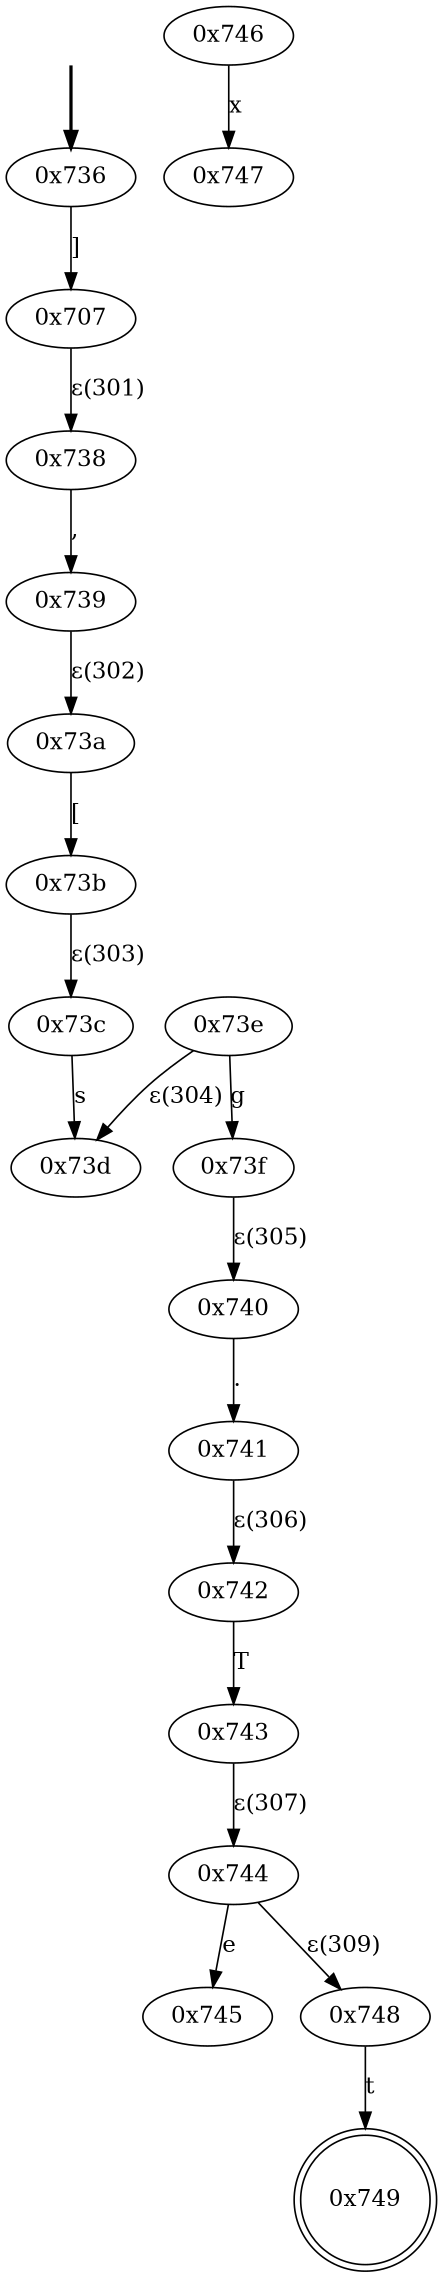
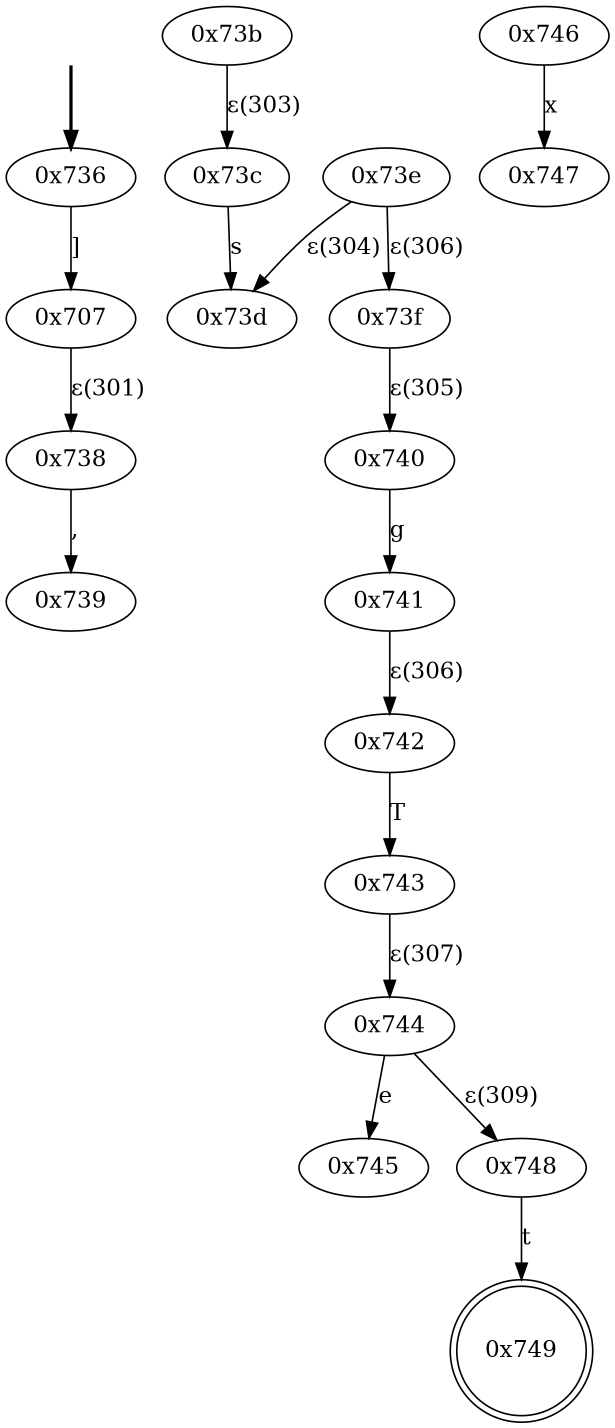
(71, 743) -> none
(239, 1097) -> (427, 248)
(238, 1380) -> (398, 531)
